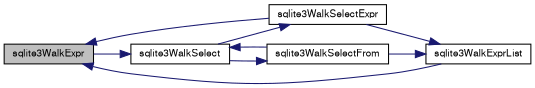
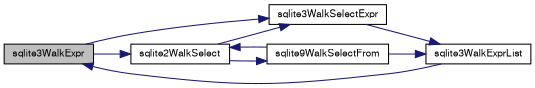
(182, 27) -> (172, 28)
(180, 54) -> (180, 54)
(328, 54) -> (328, 54)
